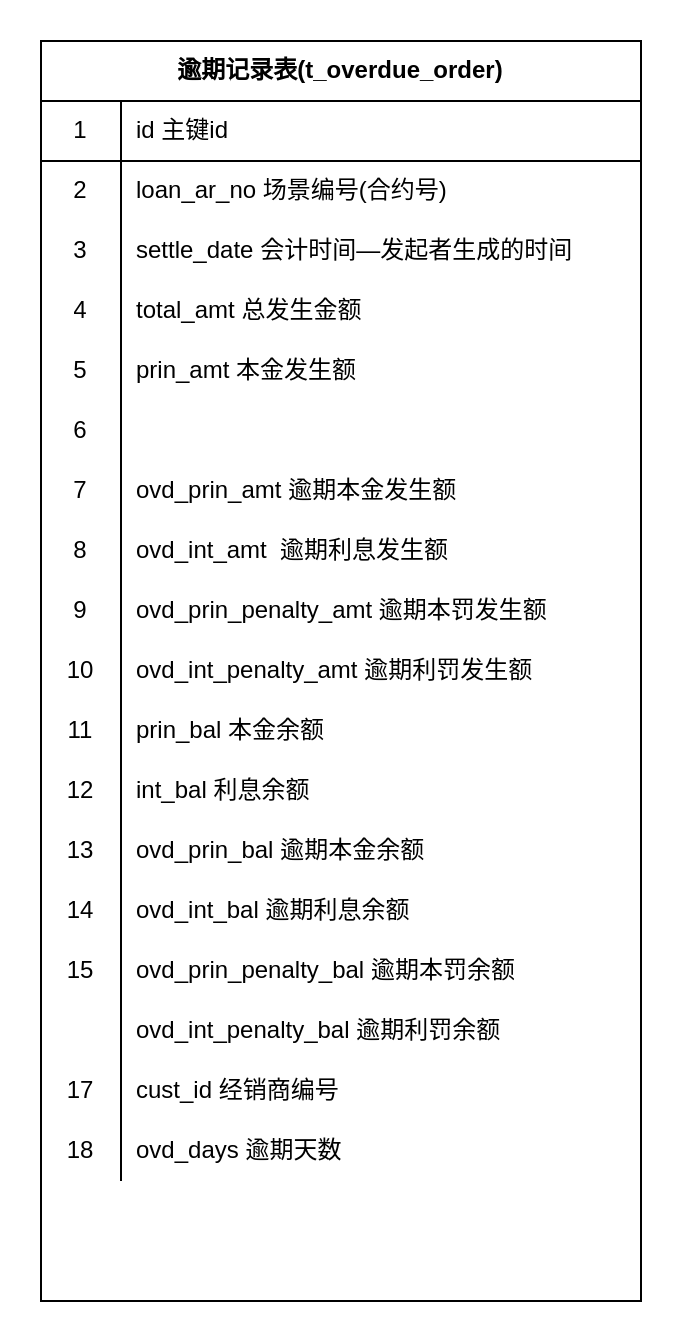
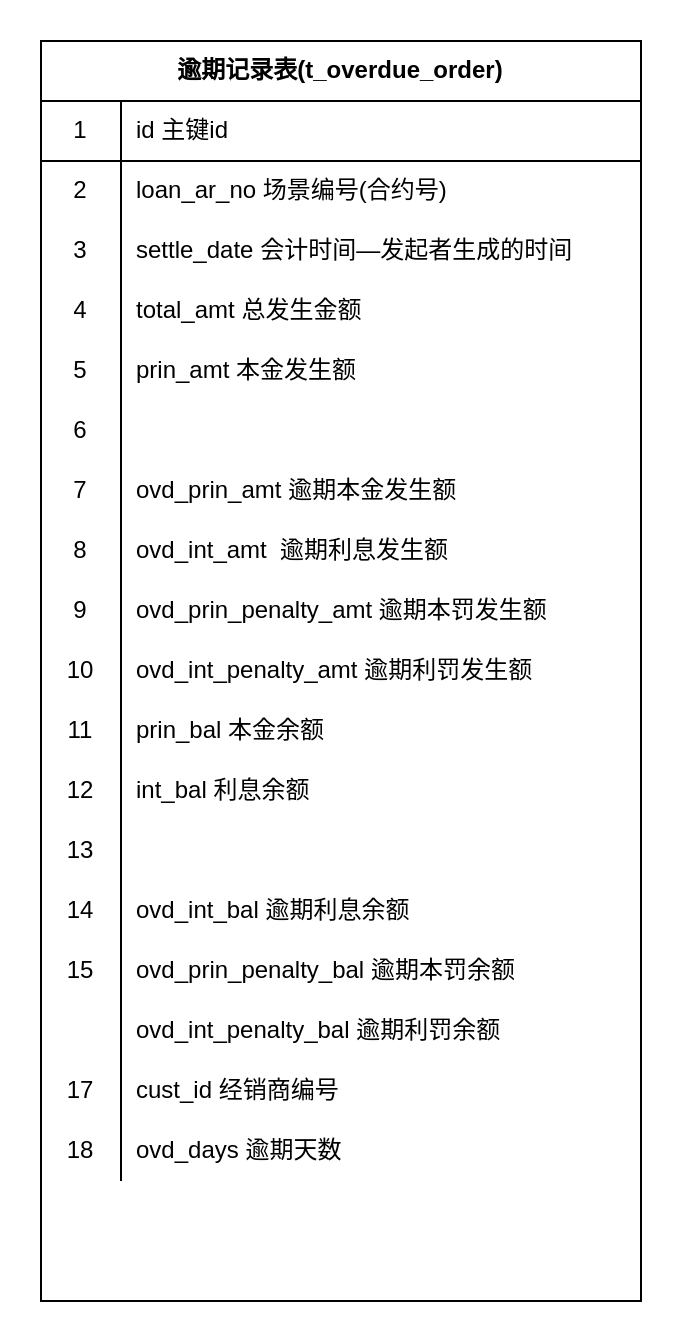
(381, 851) -> none
